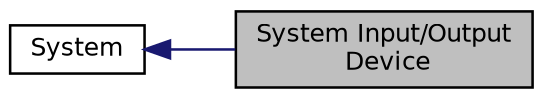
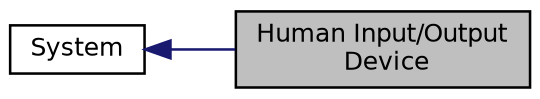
(384, 49) -> (383, 49)
